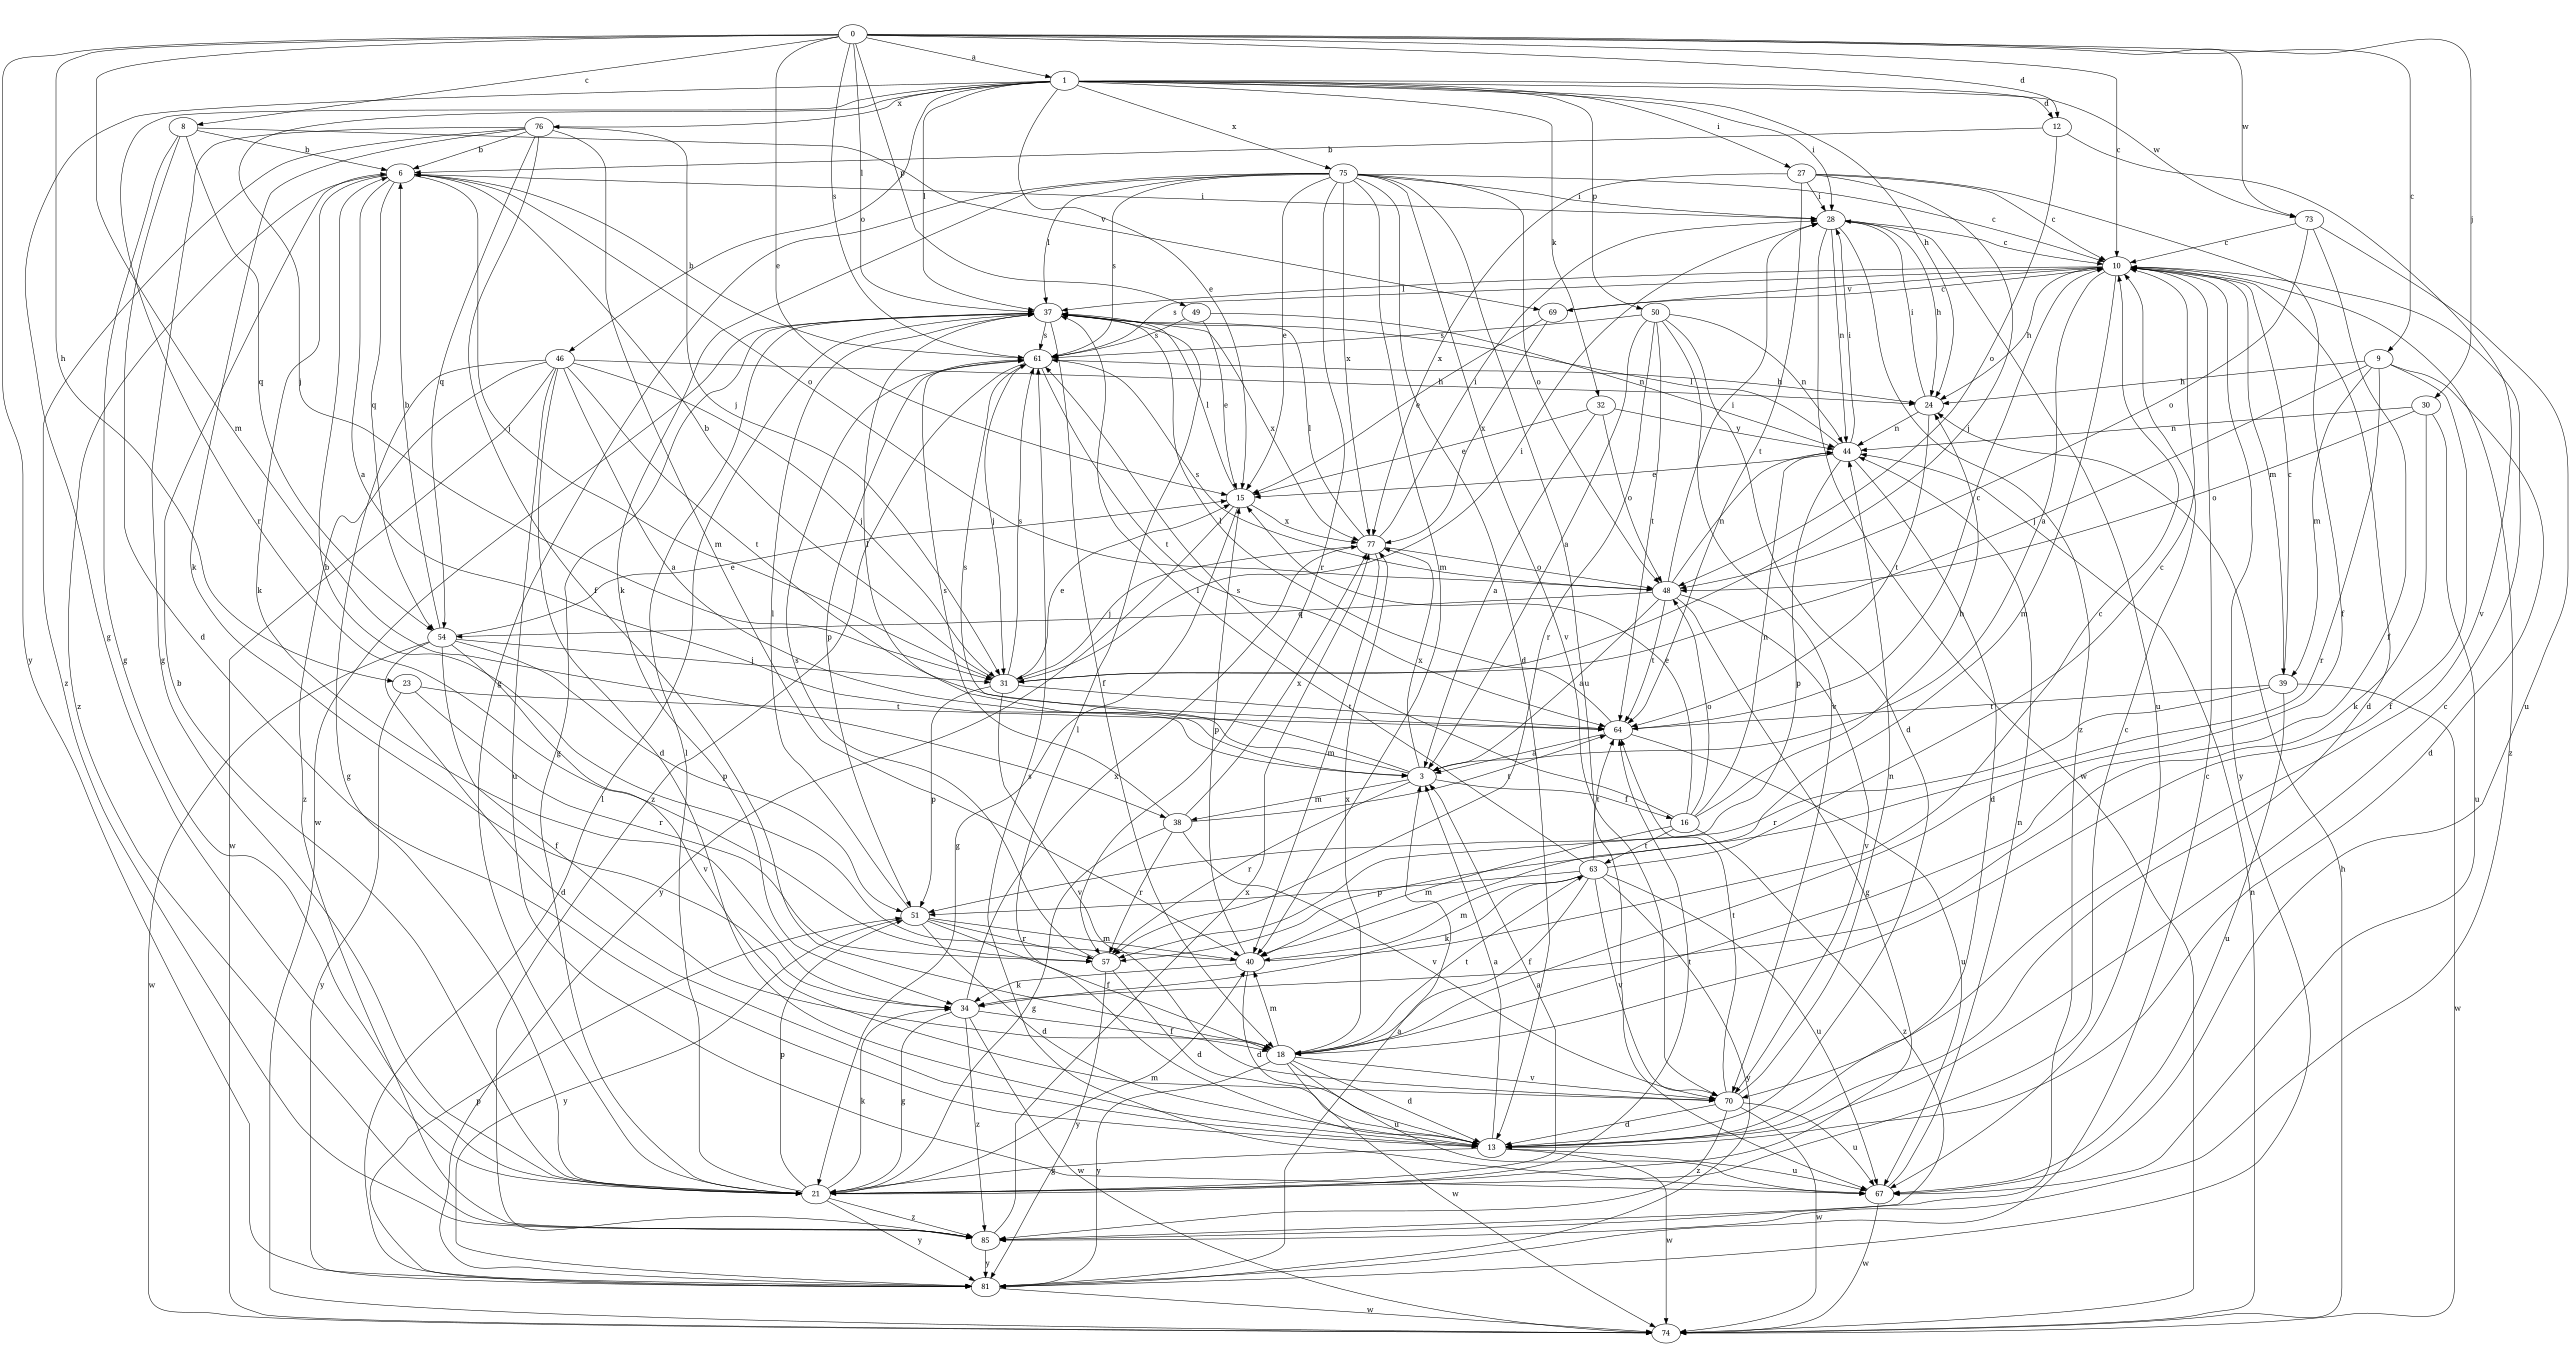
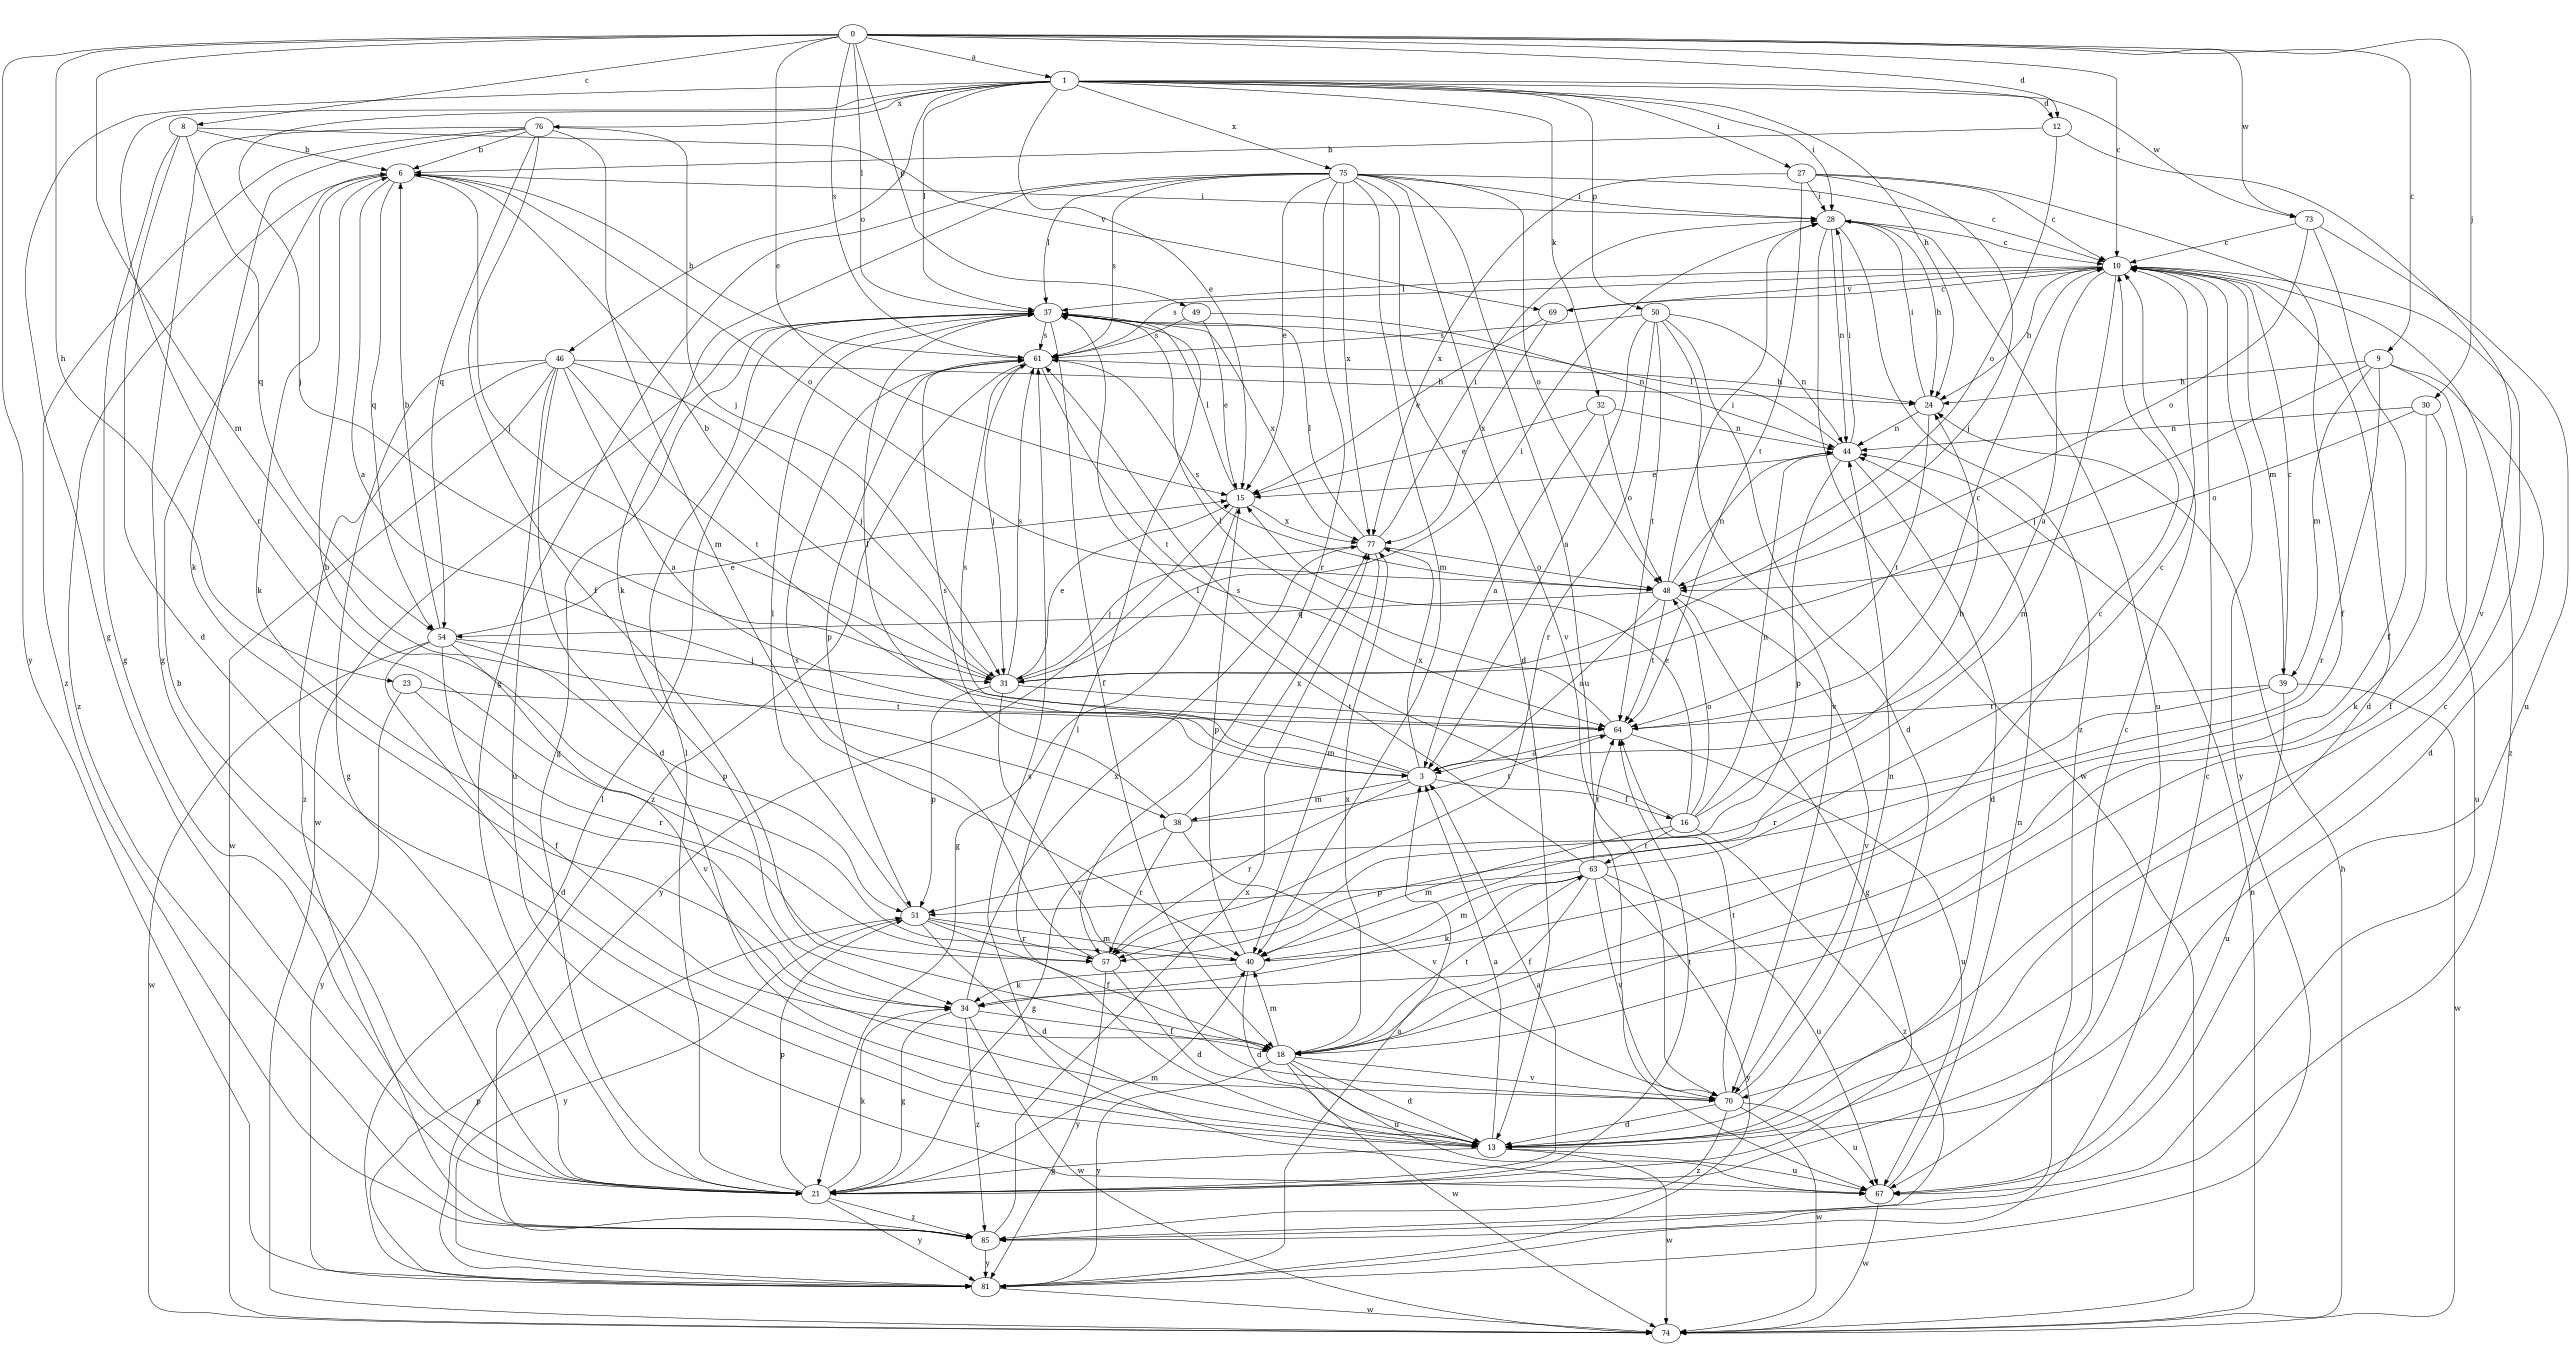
(1739, 429) -> (1739, 429)
